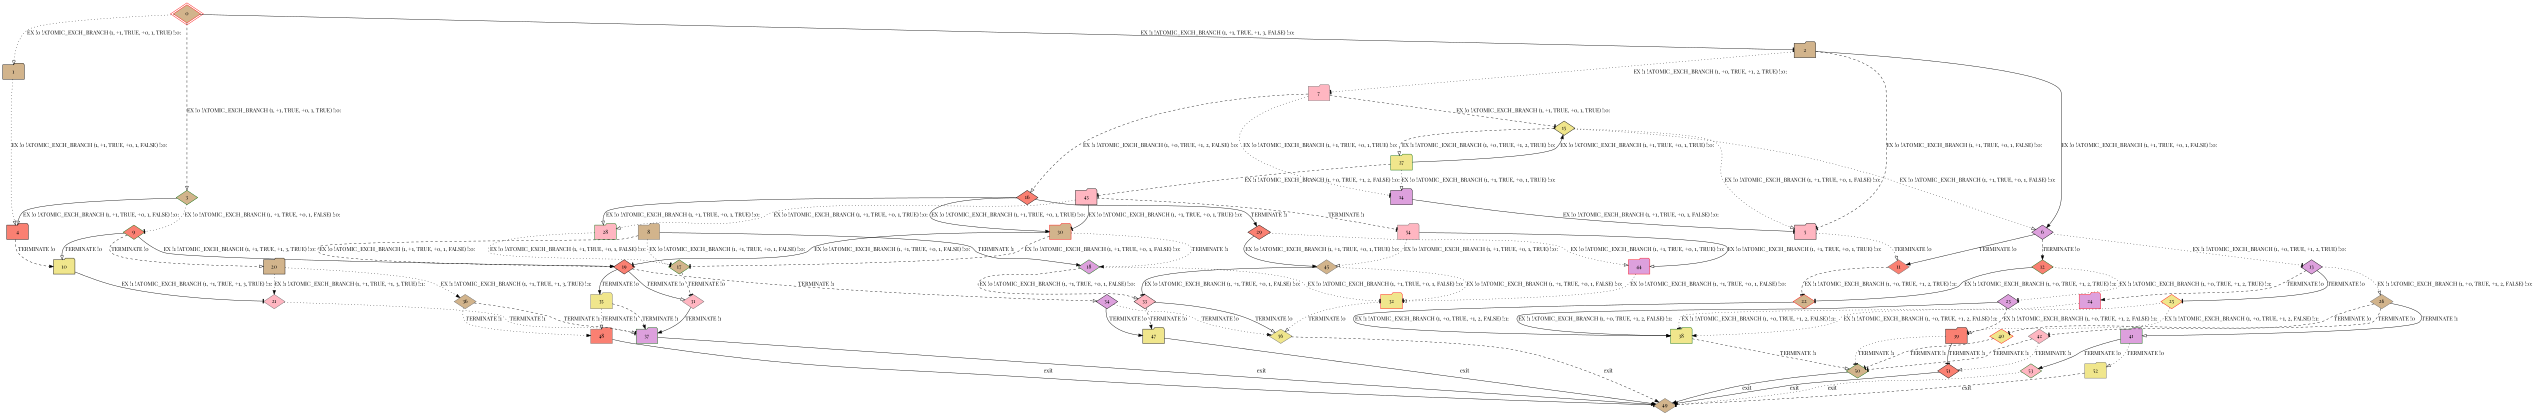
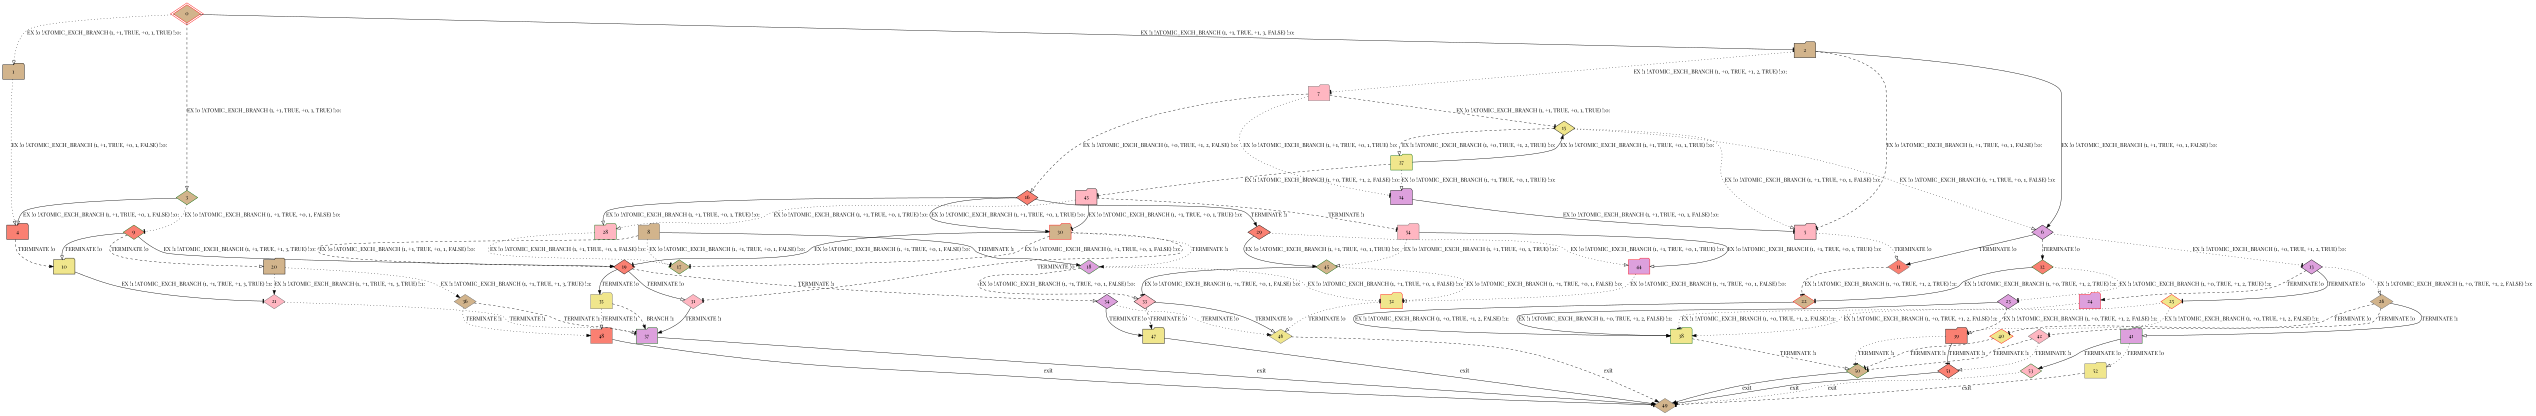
(1327, 267) -> (1327, 267)
(686, 283) -> (1001, 264)
(660, 319) -> (660, 319)
(1281, 336) -> (1281, 336)
